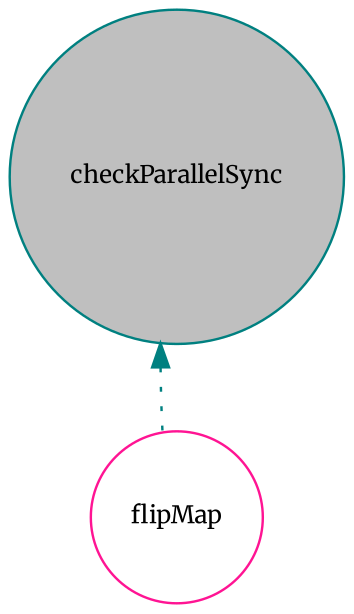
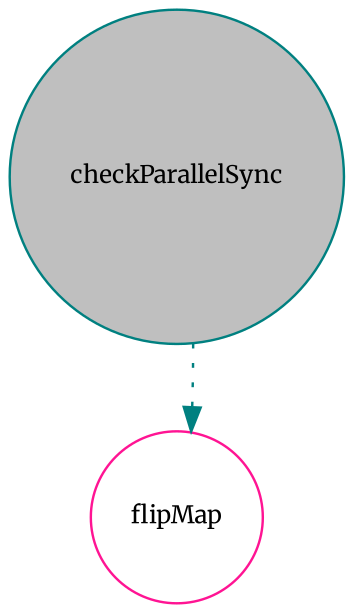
(161, 399) -> (193, 375)
